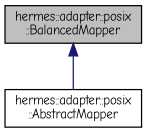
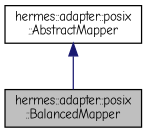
(73, 73) -> (73, 73)
